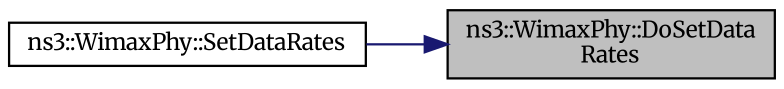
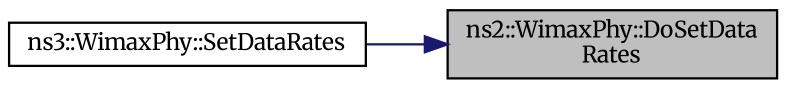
(611, 44) -> (612, 44)
